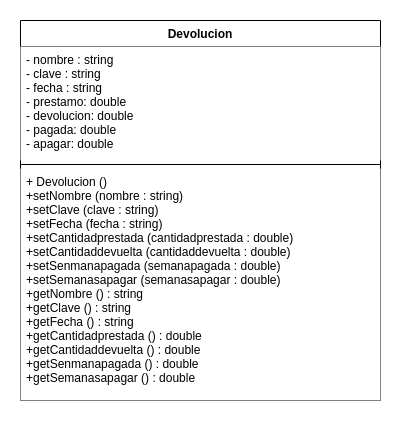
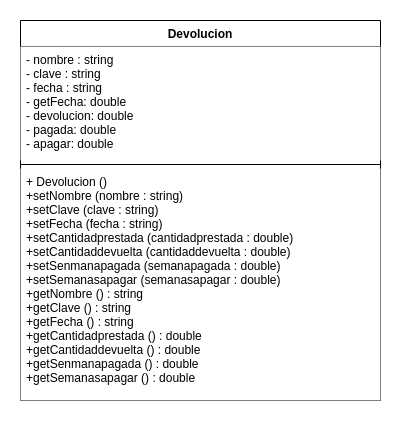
(75, 60) -> (75, 60)
